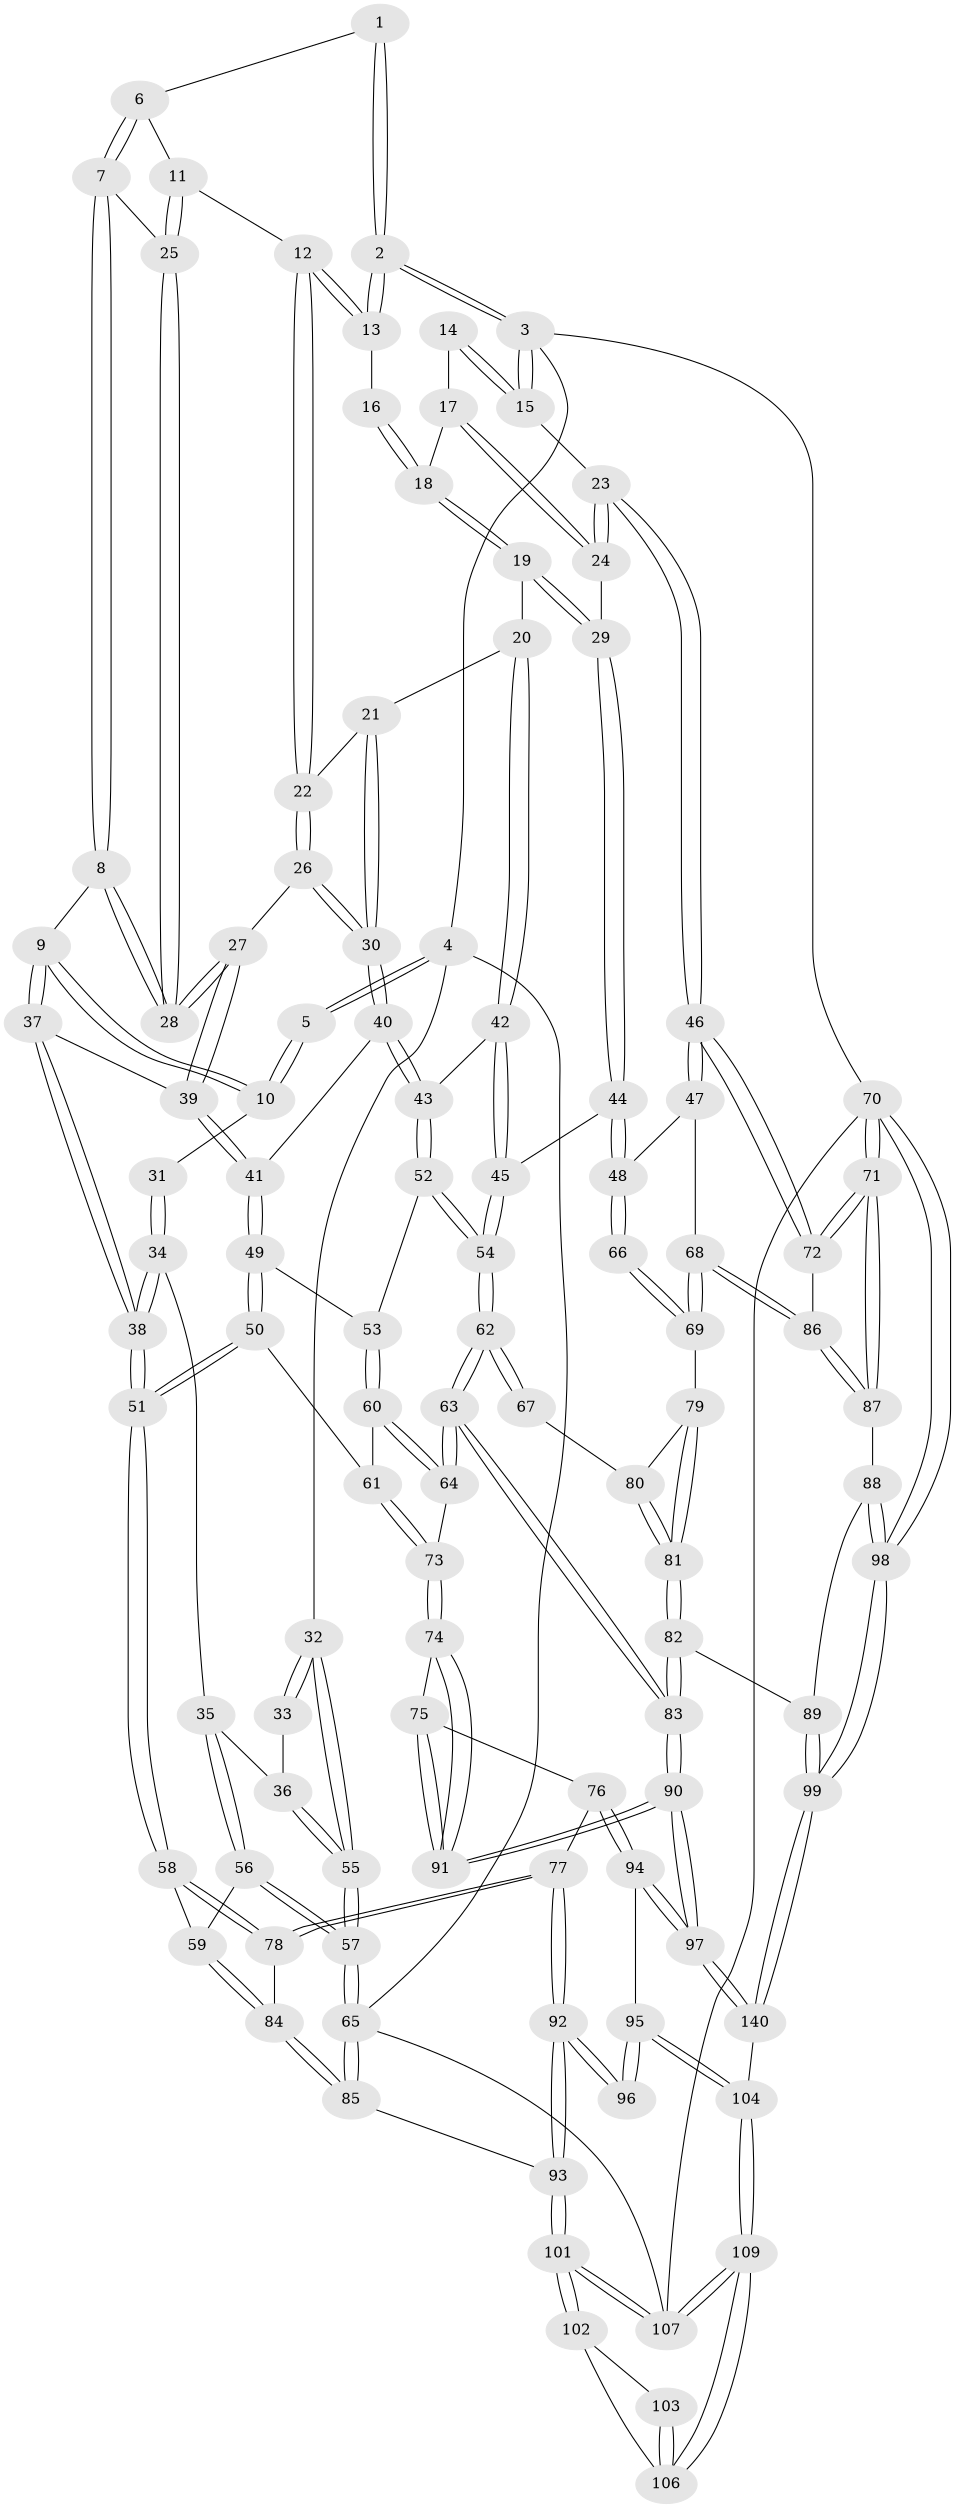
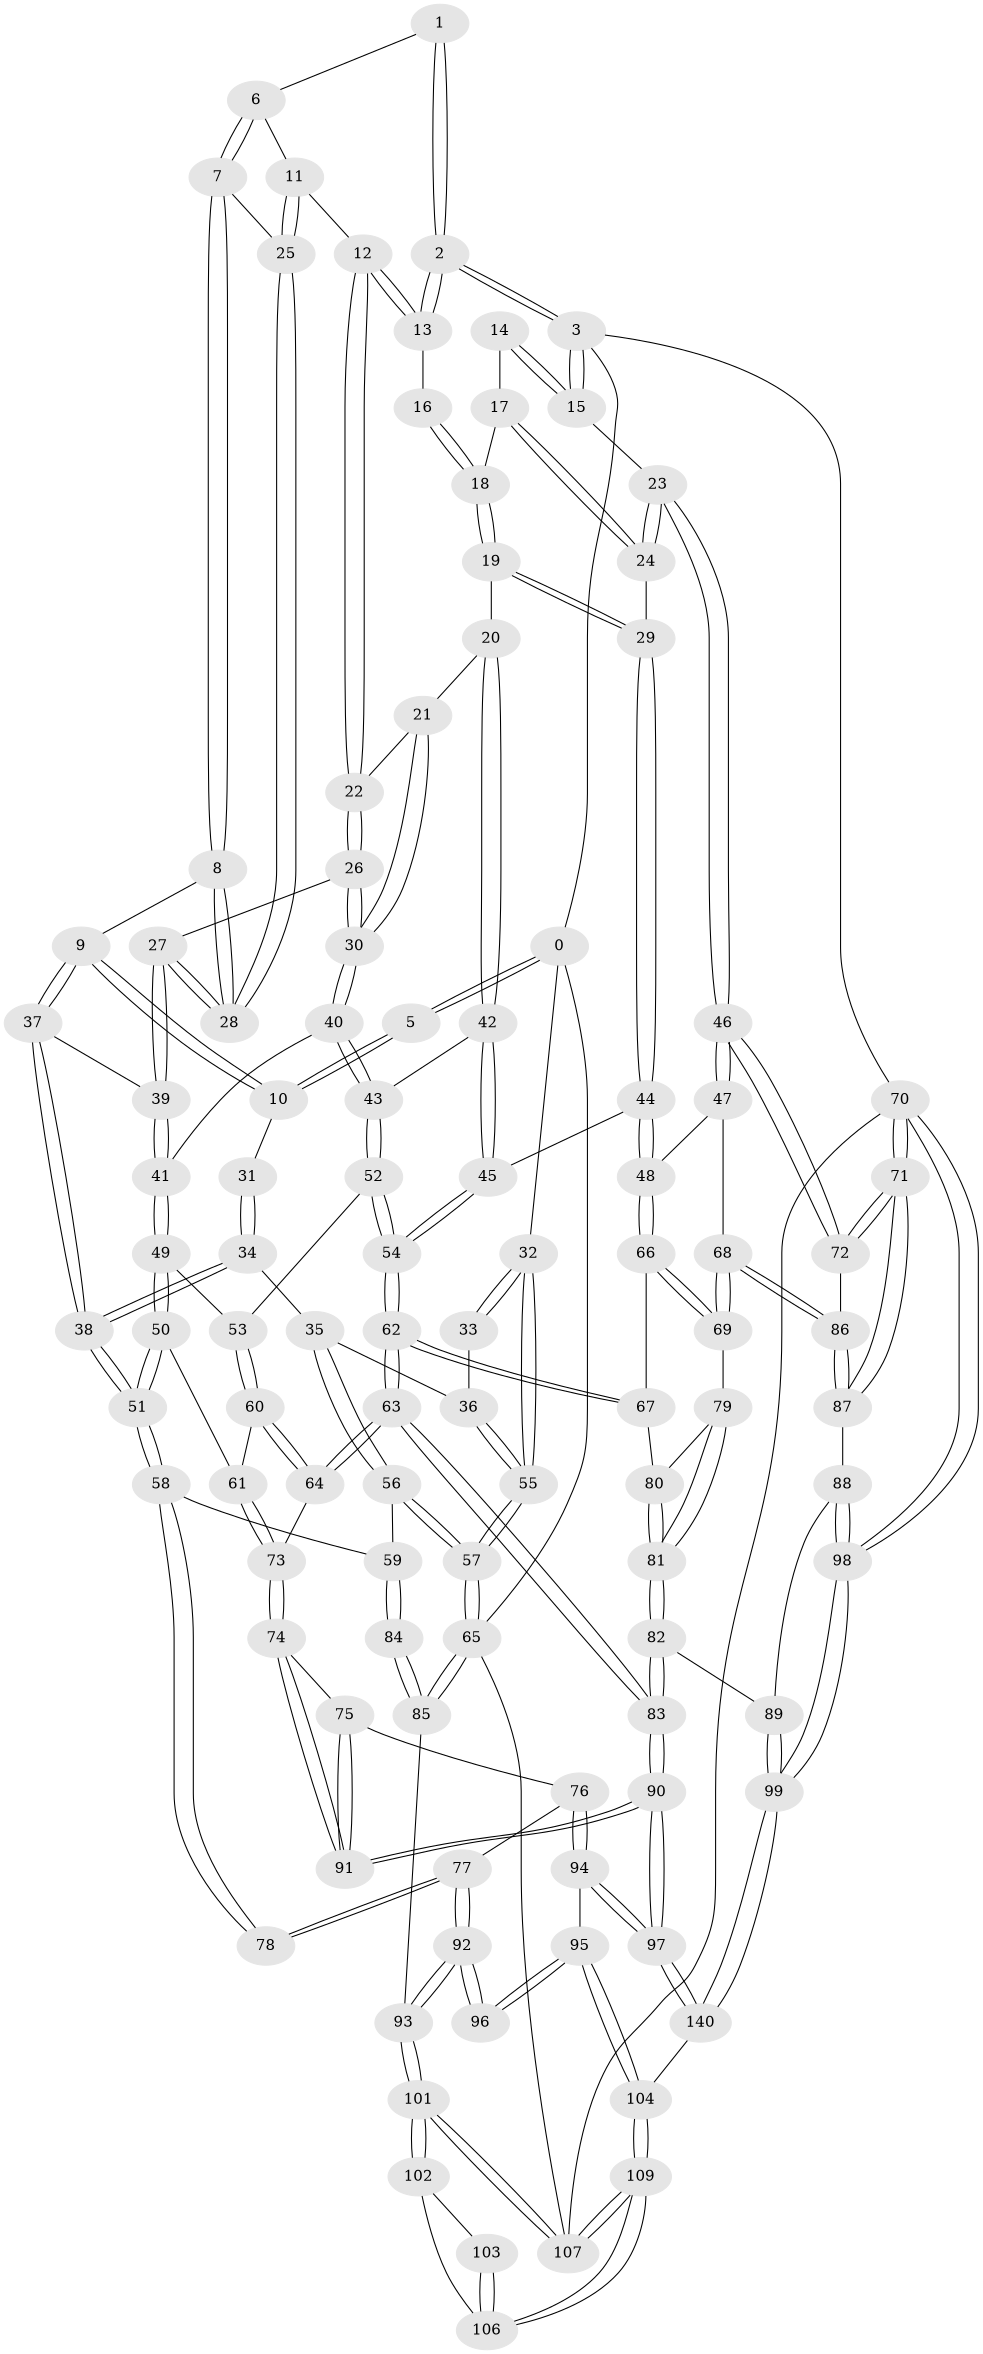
(449, 946) -> (560, 946)
none -> (646, 1331)
(274, 1985) -> none
